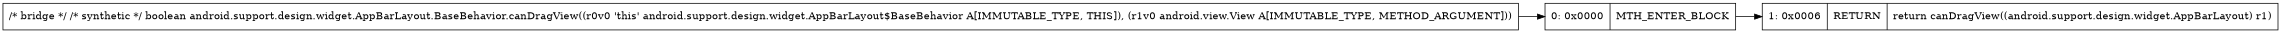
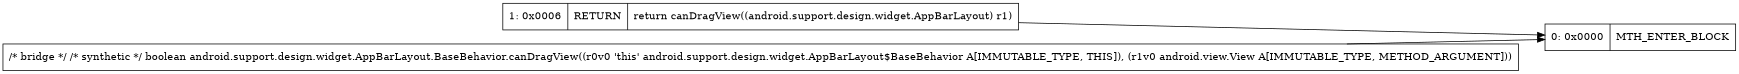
(1745, 17) -> (1278, 29)
